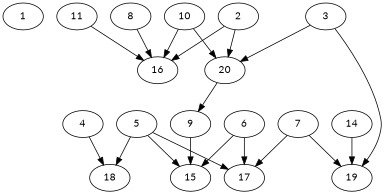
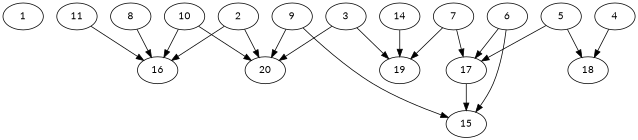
(210, 94) -> (280, 40)
(161, 148) -> (466, 93)
